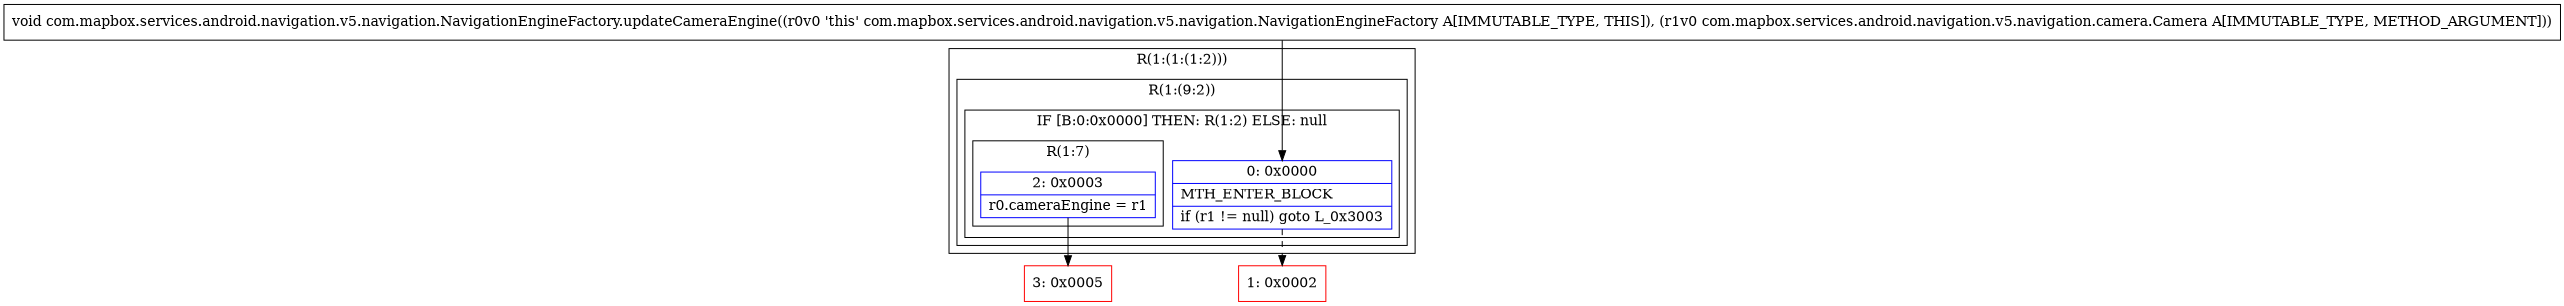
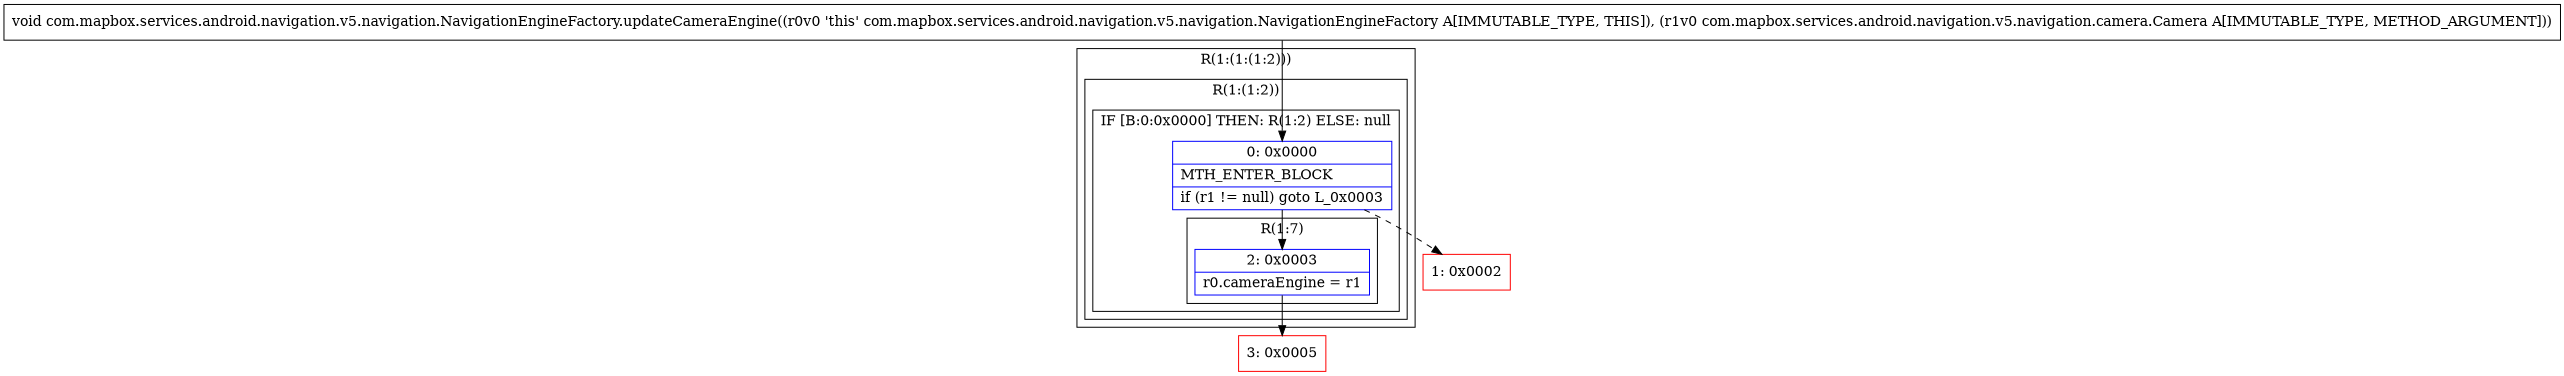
(1182, 91) -> (1246, 91)
(1282, 217) -> (1282, 198)
none -> (1282, 225)
